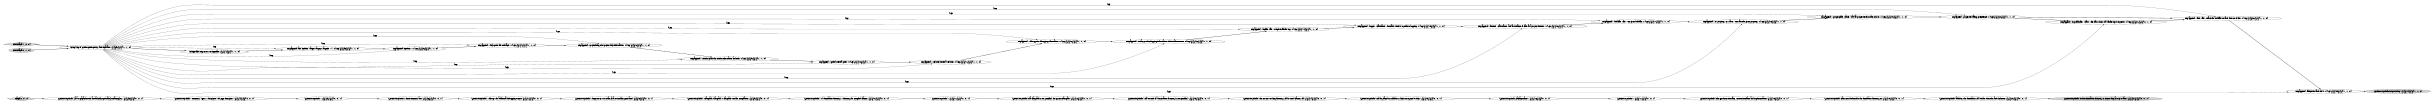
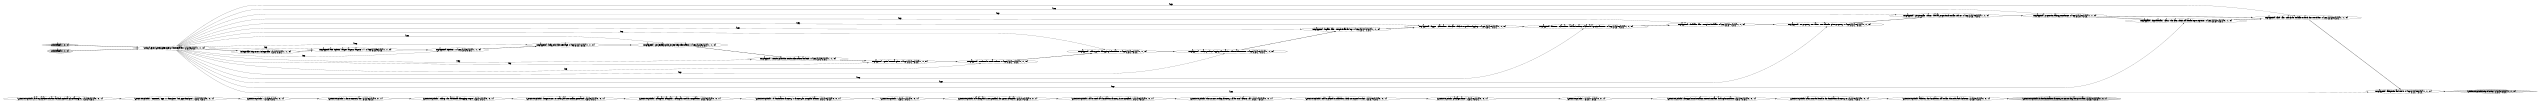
(2398, 91) -> (2491, 91)
(21, 99) -> none
